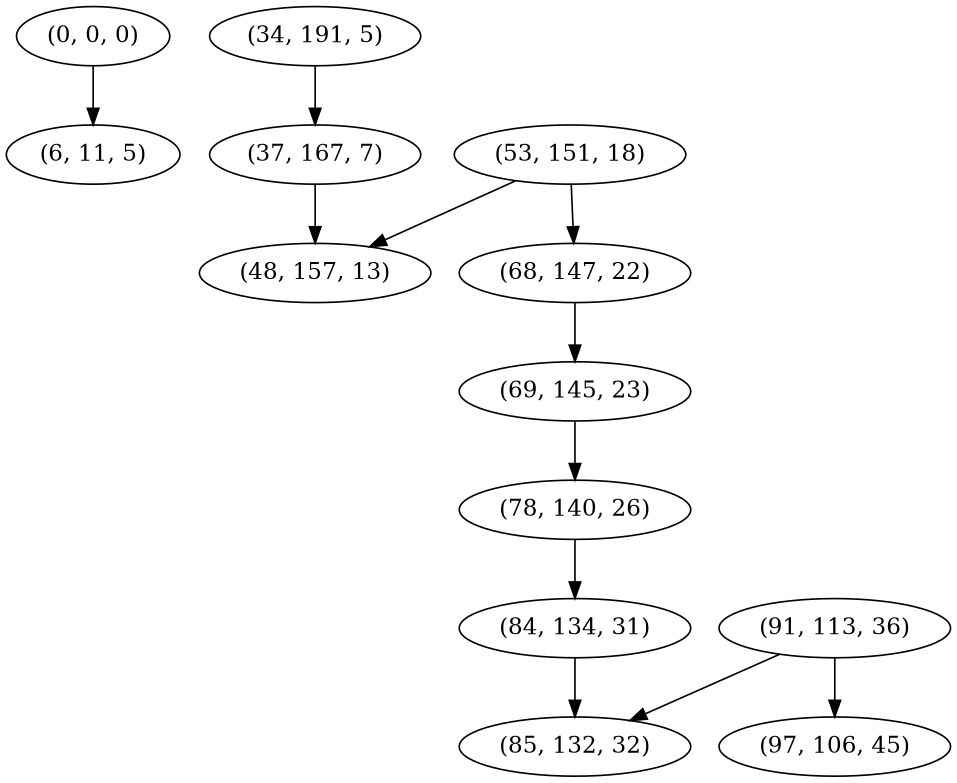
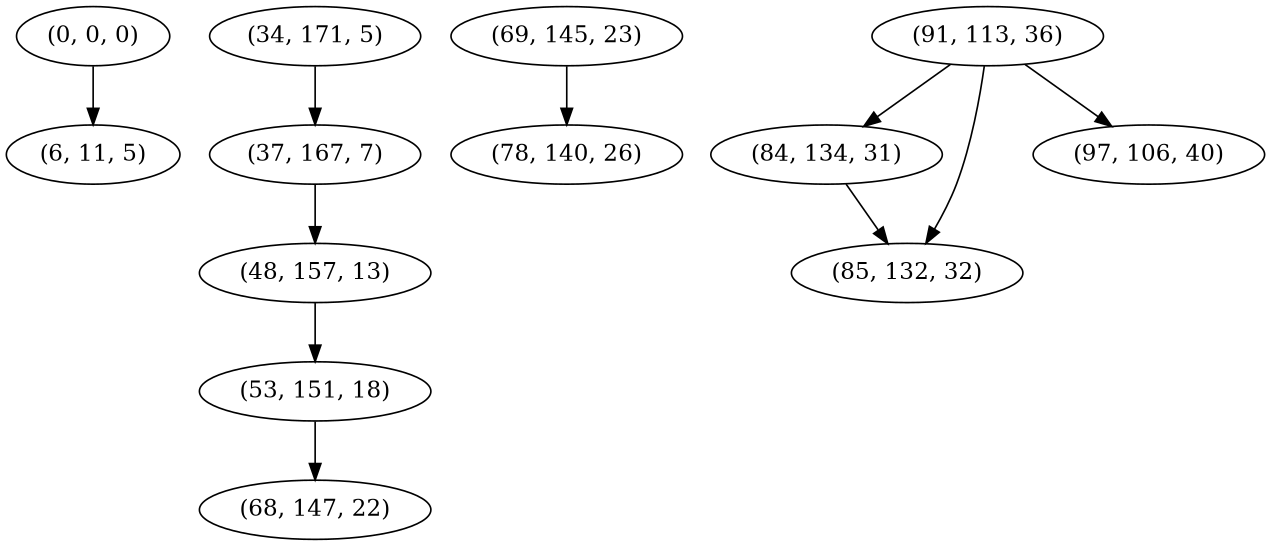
(315, 36) -> (315, 36)
(450, 210) -> (315, 324)
(575, 324) -> none
(575, 561) -> (914, 91)
(835, 747) -> (1149, 155)
